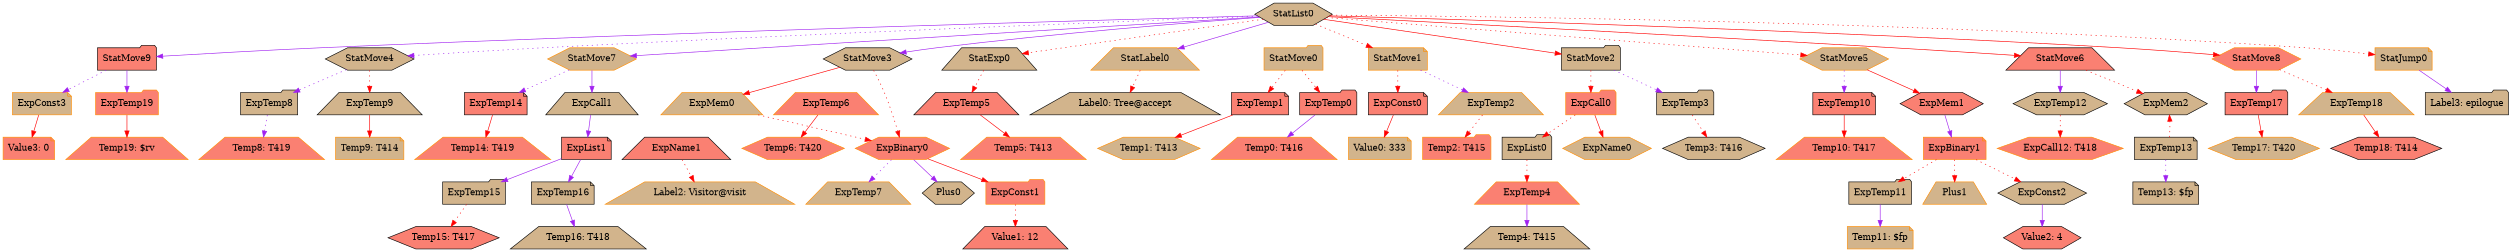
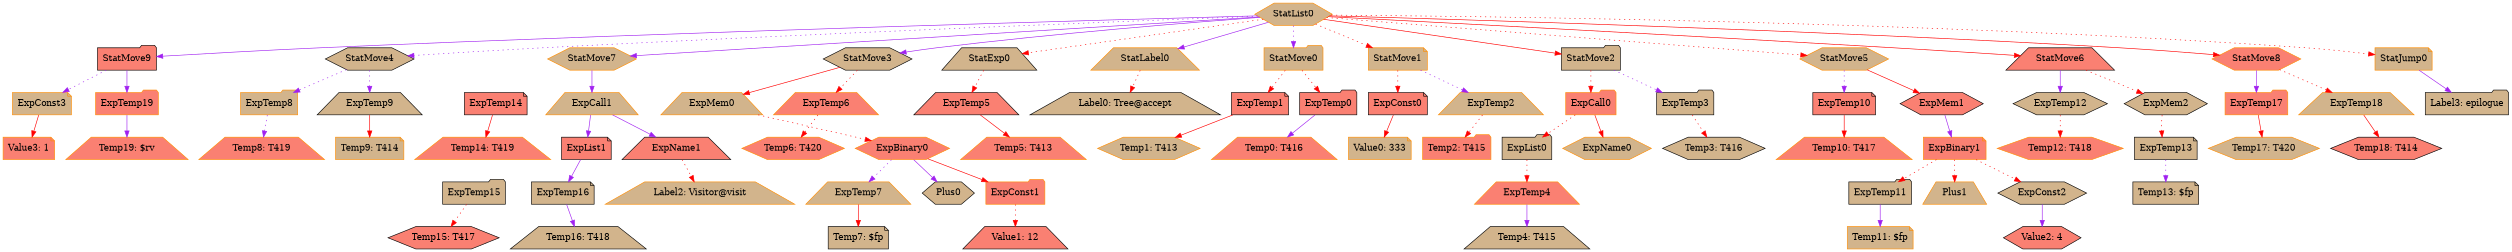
(1294, 14) -> (1294, 14)
none -> (1294, 34)
(370, 78) -> (370, 78)
(547, 80) -> none
(887, 100) -> (849, 79)
(269, 104) -> (269, 104)
(592, 104) -> (592, 104)
(2256, 104) -> (2256, 104)
(127, 123) -> (127, 123)
(812, 123) -> (812, 123)
none -> (631, 125)
(2170, 129) -> (2162, 123)
(29, 148) -> (29, 148)
(2060, 148) -> (2060, 148)
(534, 169) -> none
none -> (858, 238)
